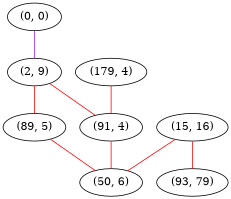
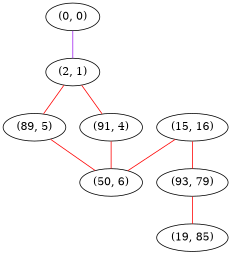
(34, 72) -> (73, 72)
(111, 72) -> none
none -> (192, 238)
